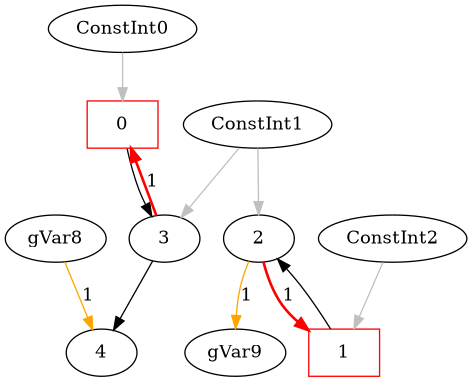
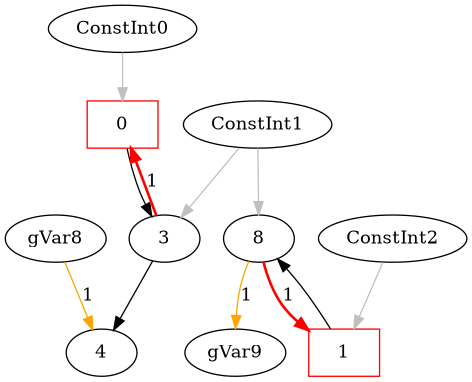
(259, 239) -> (259, 239)
